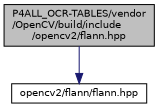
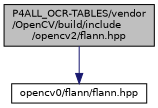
(79, 93) -> (79, 93)
